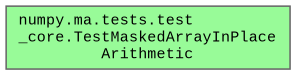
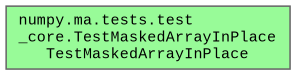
(148, 38) -> (148, 38)
